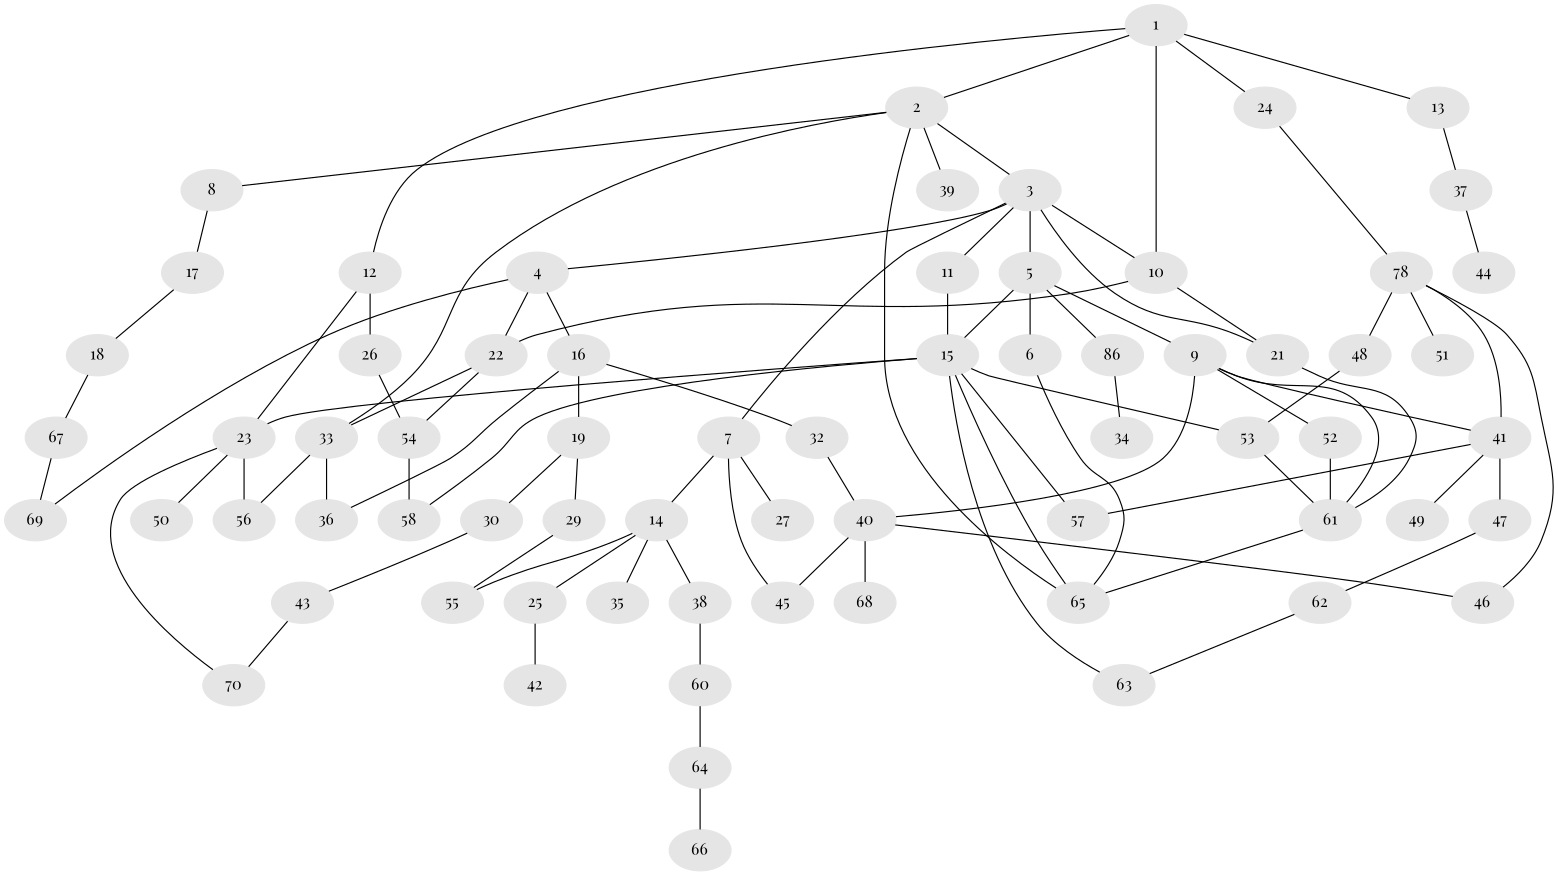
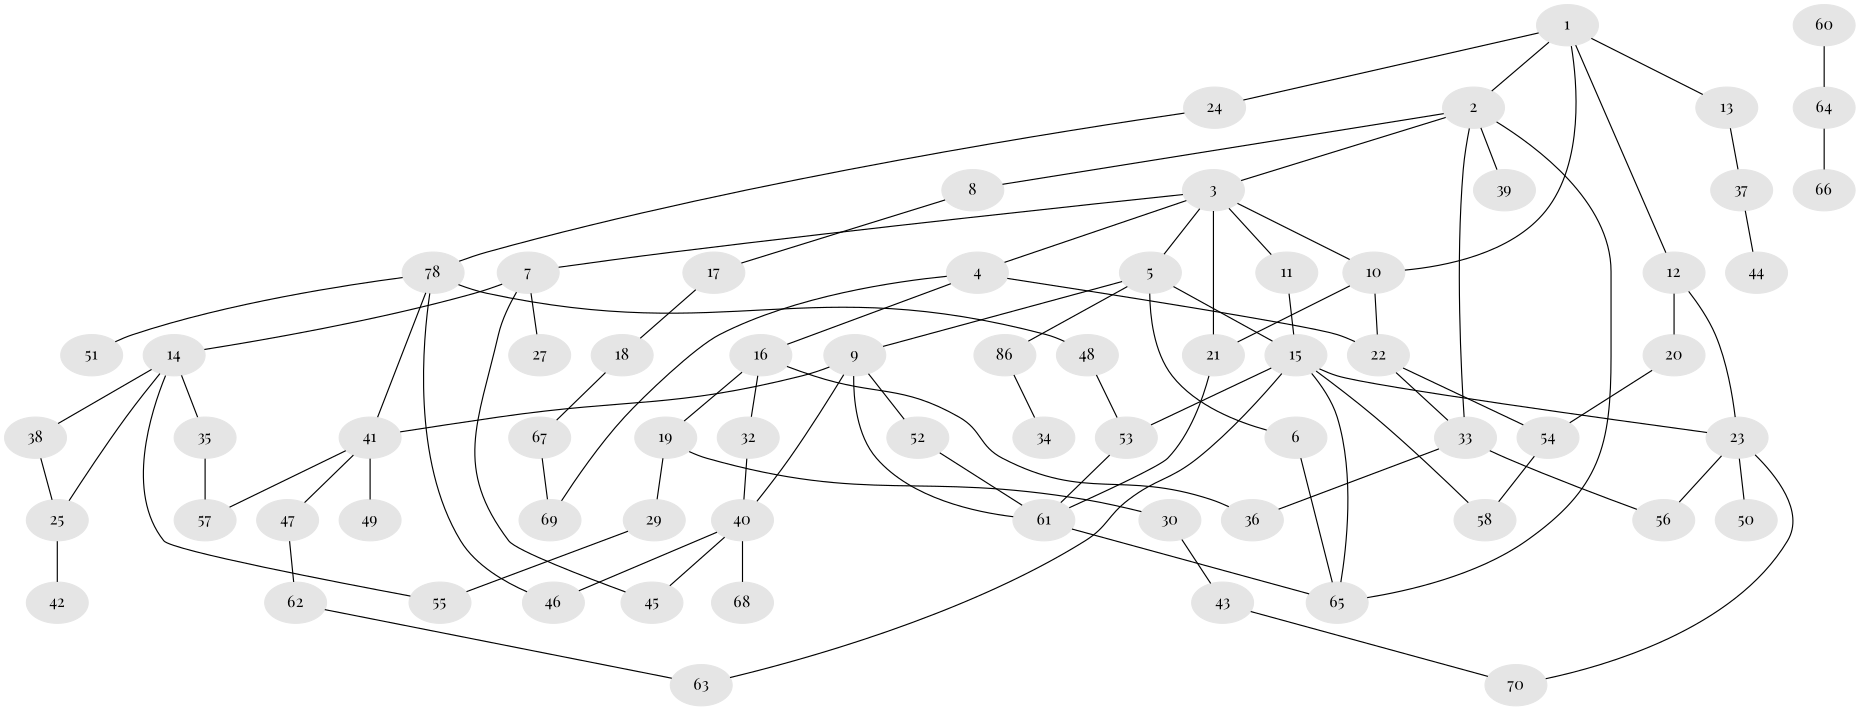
(370, 355) -> (1674, 355)
(1013, 438) -> (205, 479)
(700, 644) -> (46, 479)
